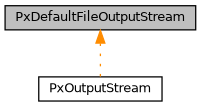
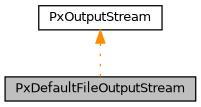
(100, 60) -> (100, 60)
